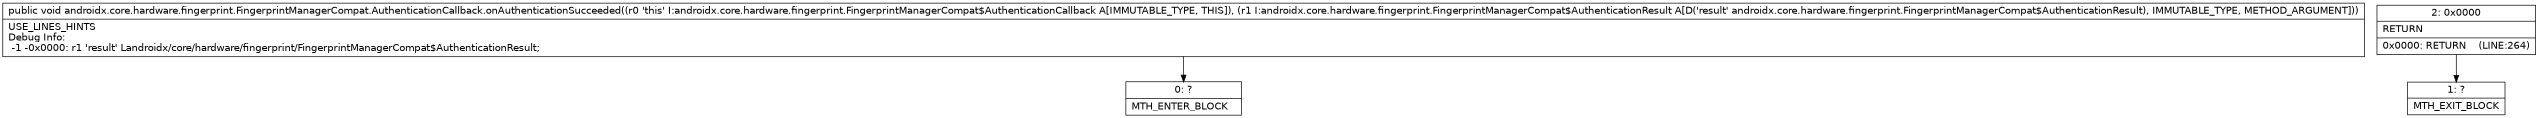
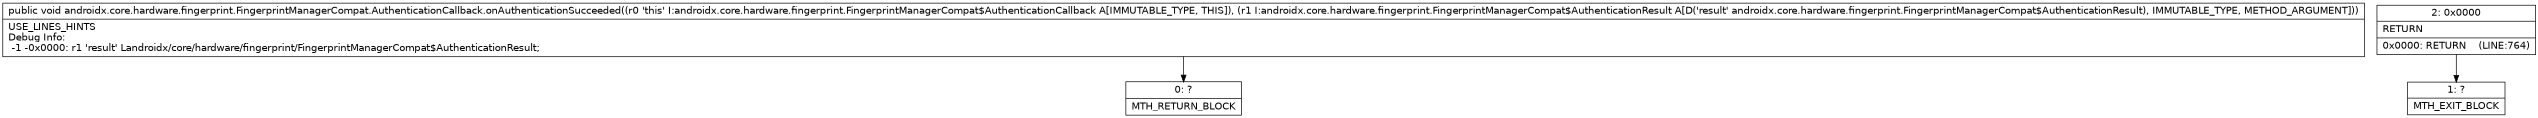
(2456, 46) -> (2456, 46)
(1180, 106) -> (1184, 106)
